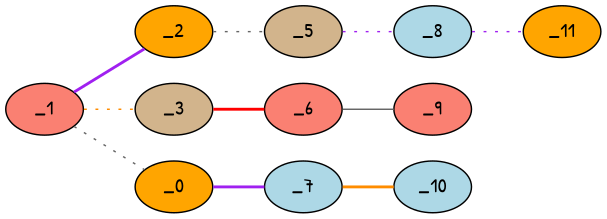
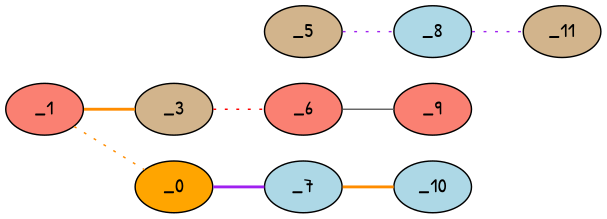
(174, 32) -> none
(562, 32) -> (562, 32)
(109, 109) -> (109, 109)
(239, 109) -> (239, 109)
(109, 148) -> (109, 148)
